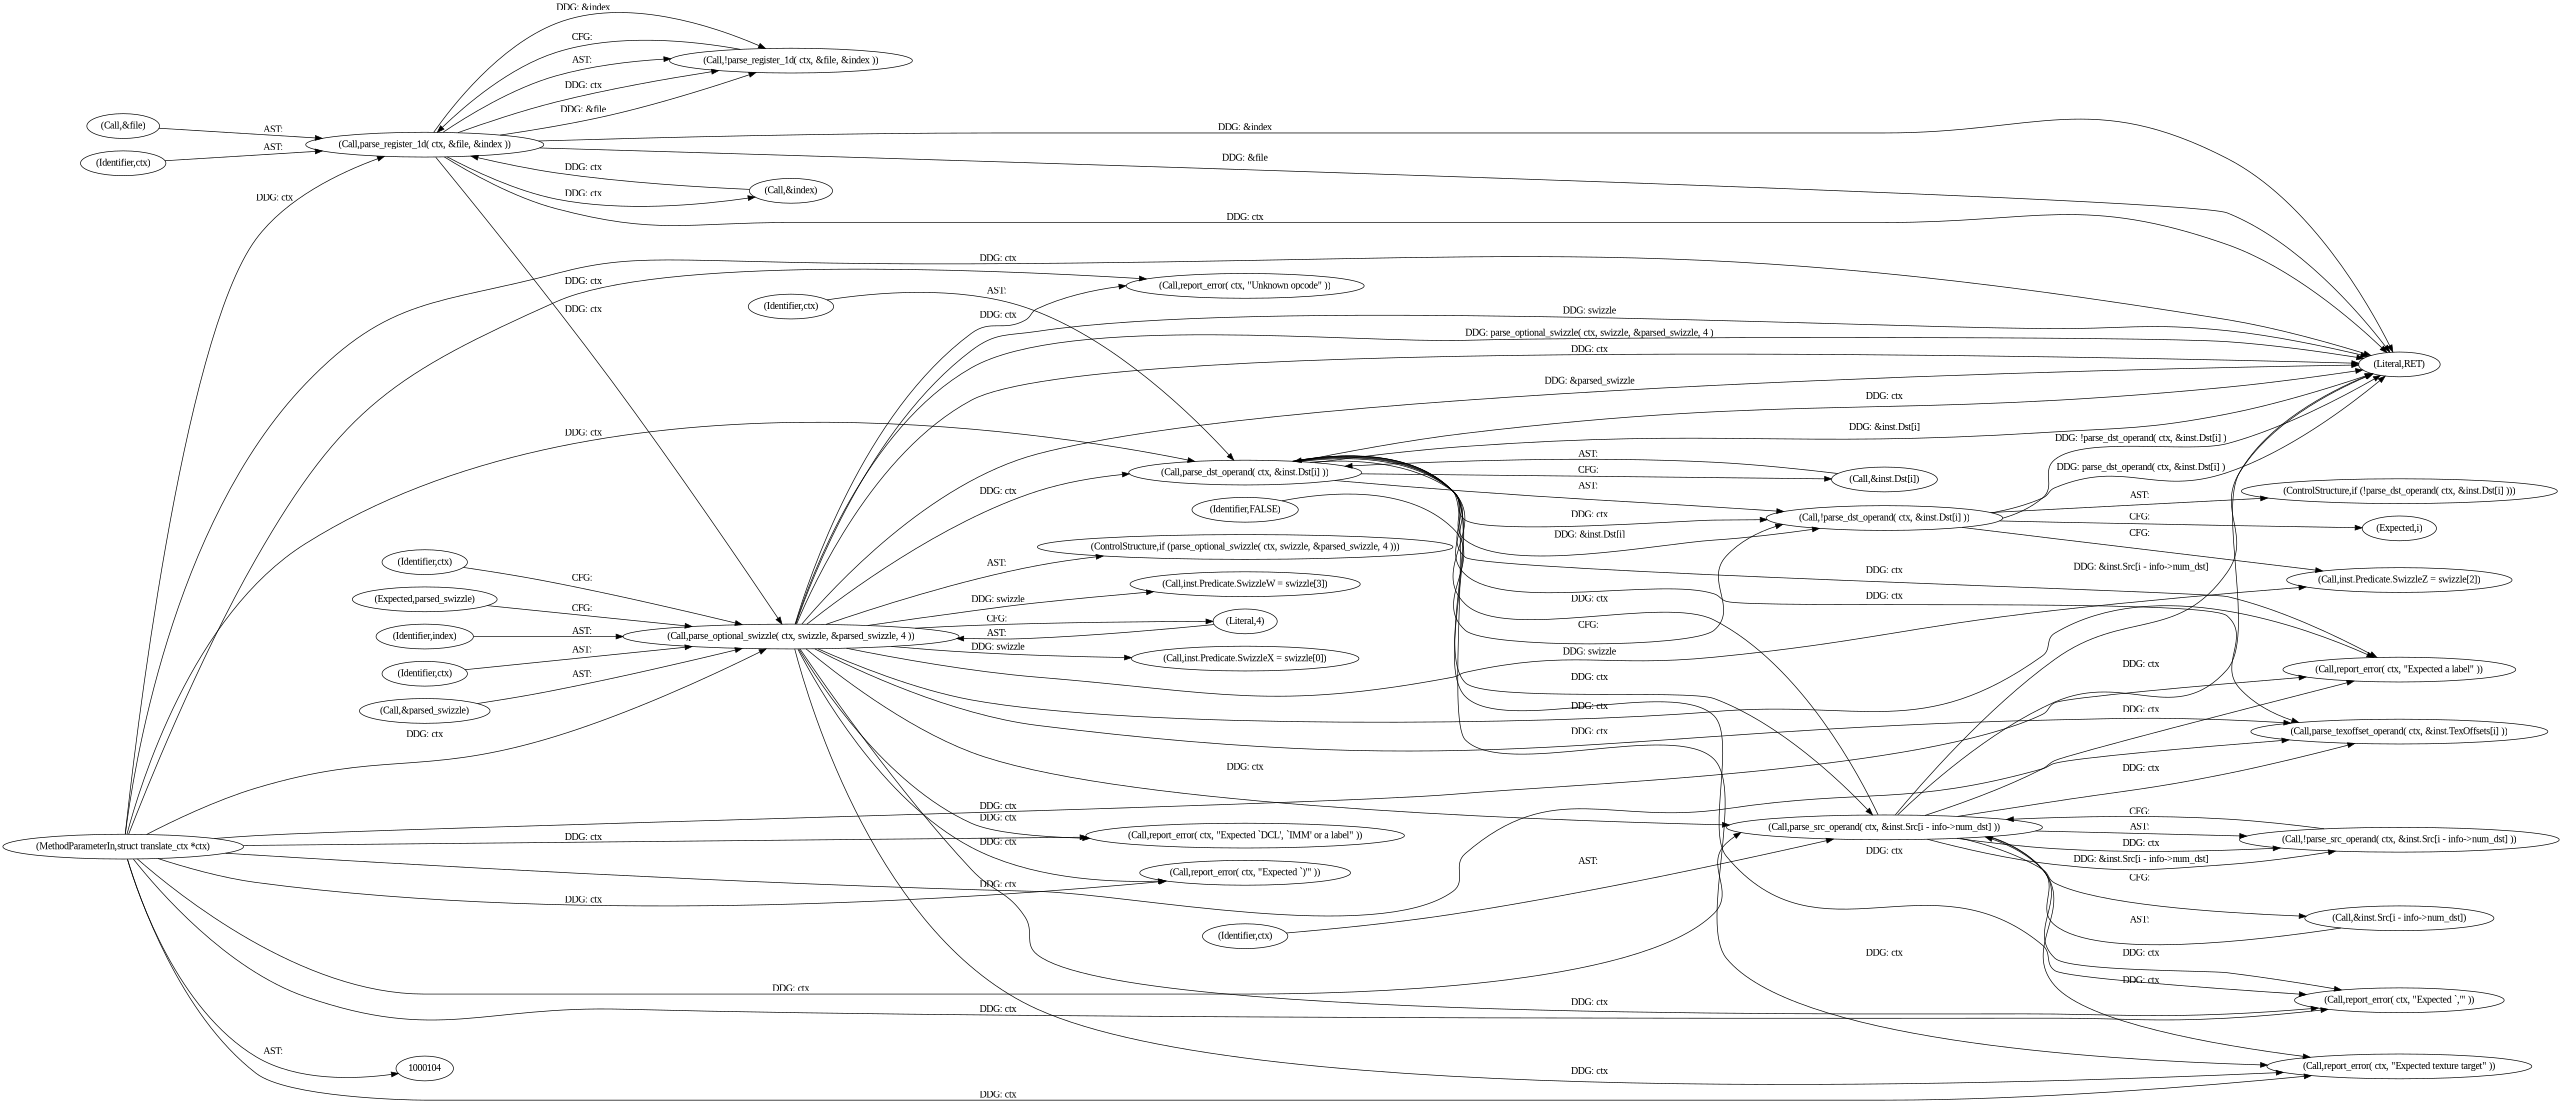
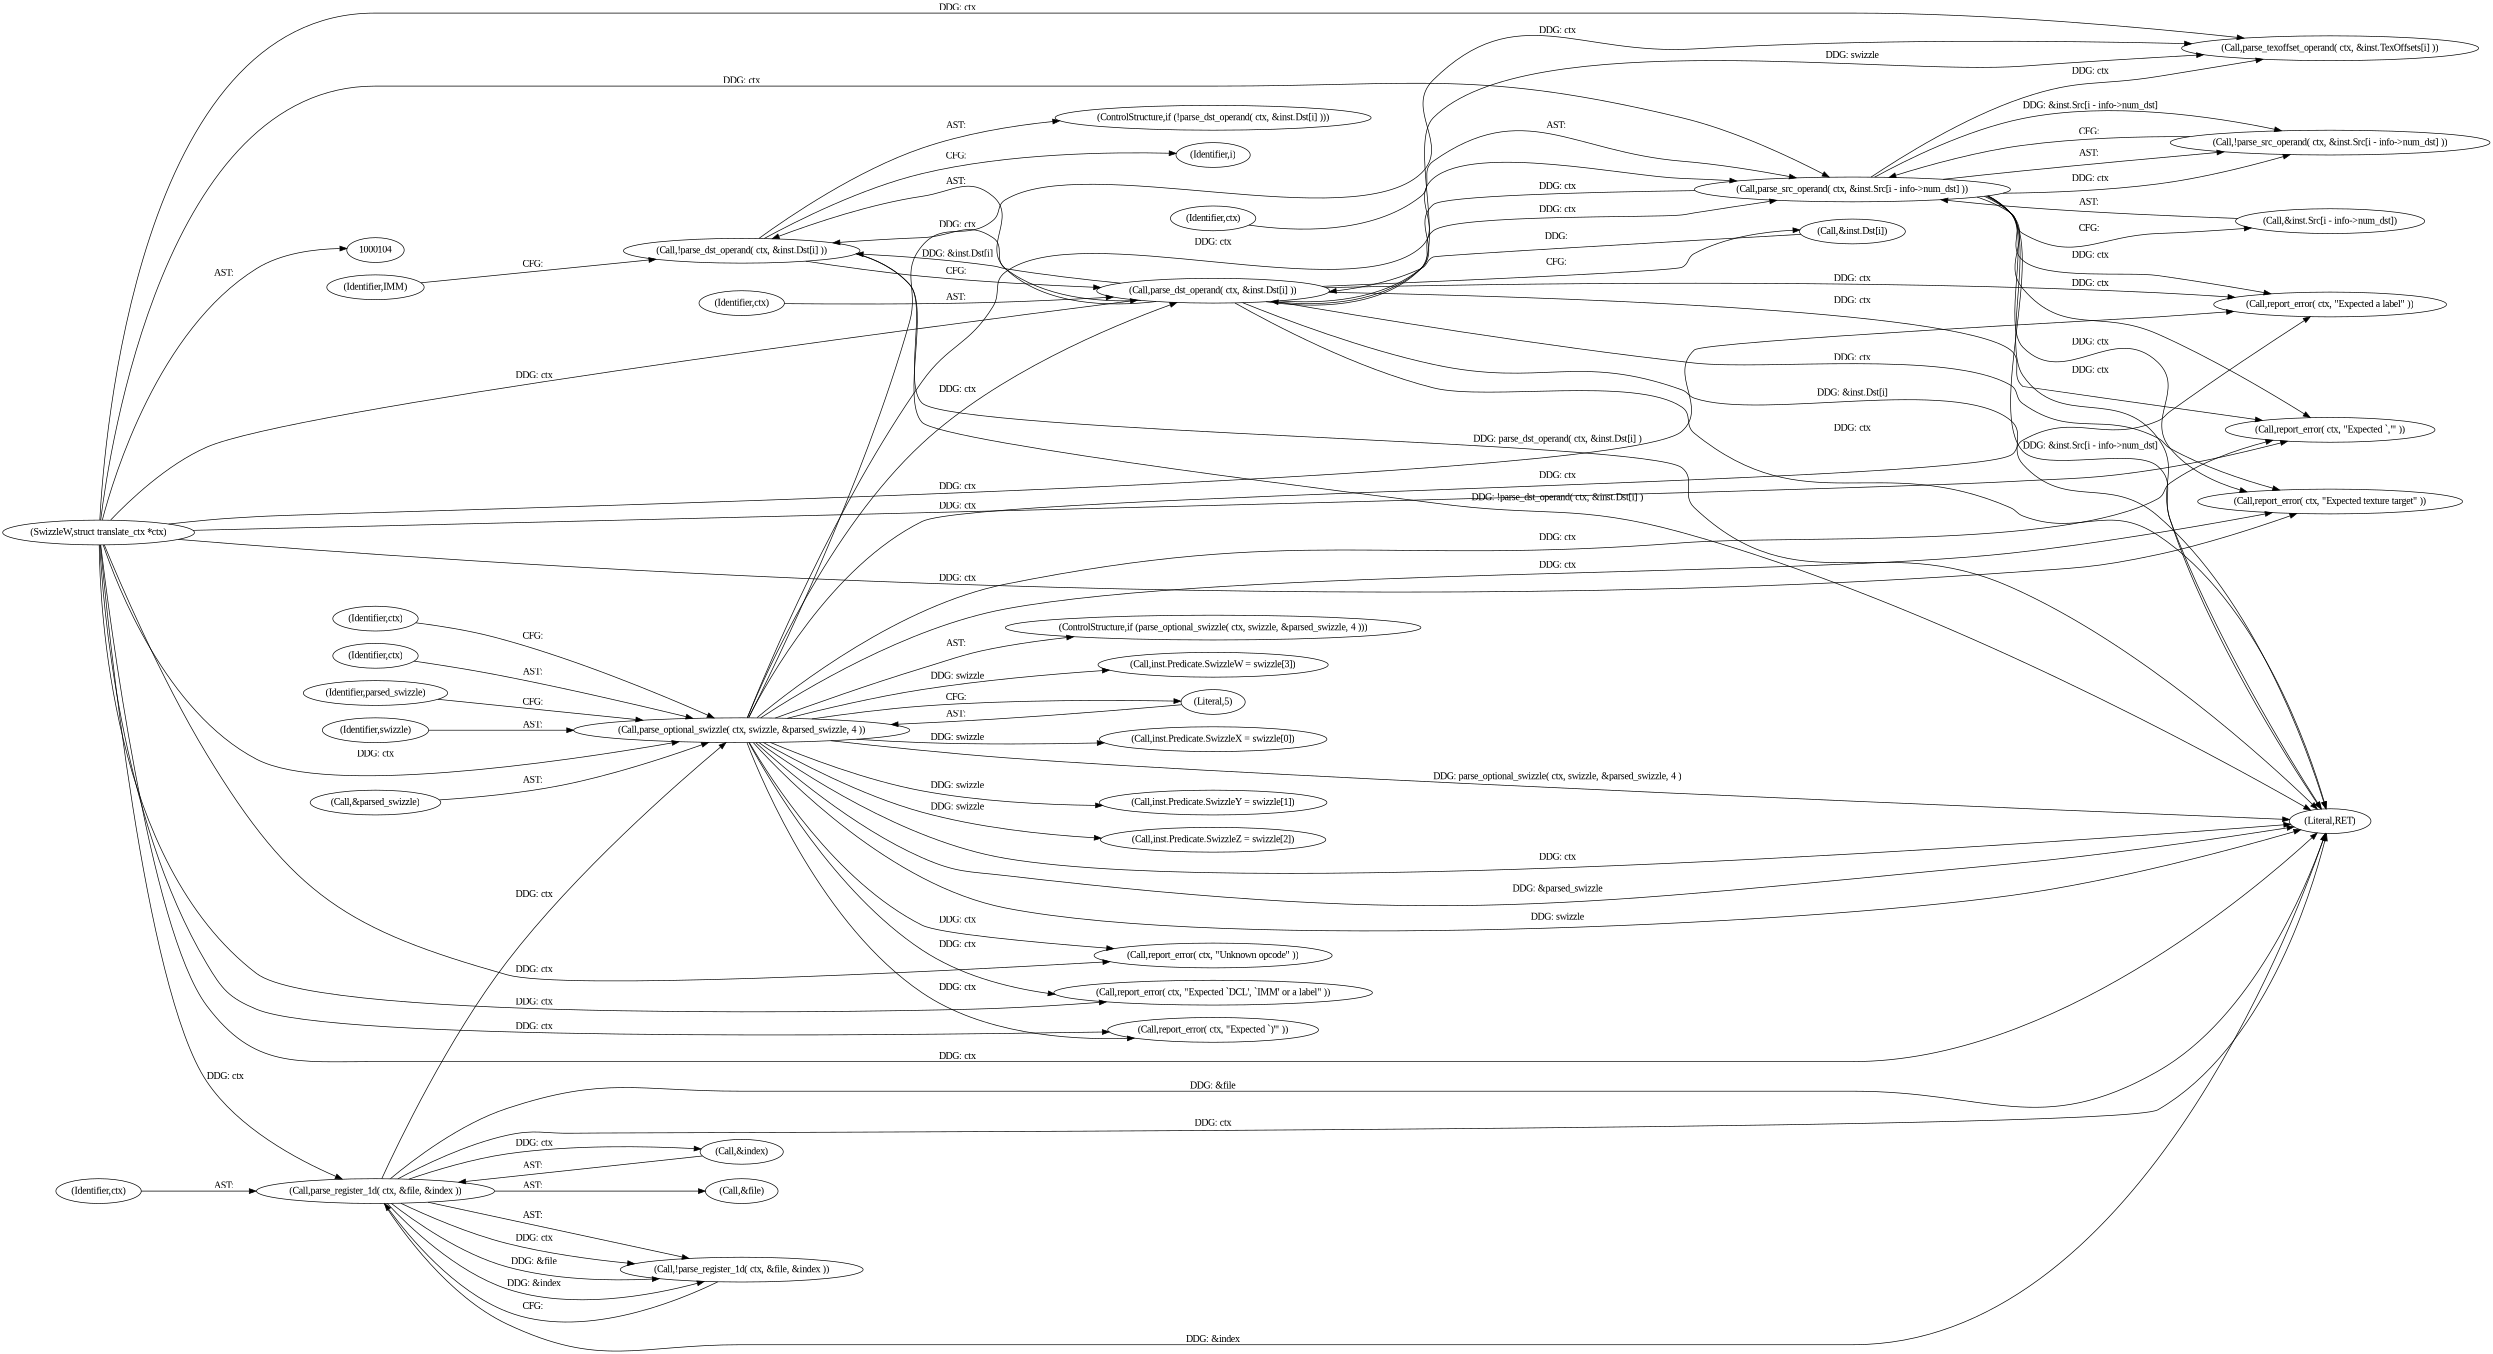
(237, 133) -> (596, 1191)
(583, 168) -> (534, 1166)
(1590, 454) -> (1558, 237)
(1245, 510) -> (375, 287)
(2399, 528) -> (1213, 155)
(2139, 549) -> (949, 279)
(1884, 596) -> (1852, 55)
(425, 599) -> (375, 693)
(1245, 621) -> (1213, 702)
(425, 637) -> (375, 730)
none -> (1213, 803)
(123, 847) -> (99, 533)
